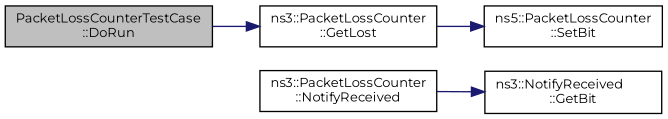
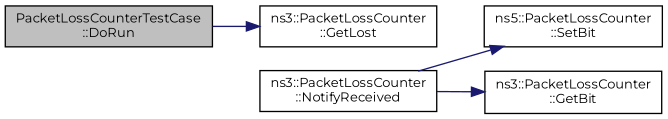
(454, 26) -> (454, 61)
(573, 92) -> (573, 92)
